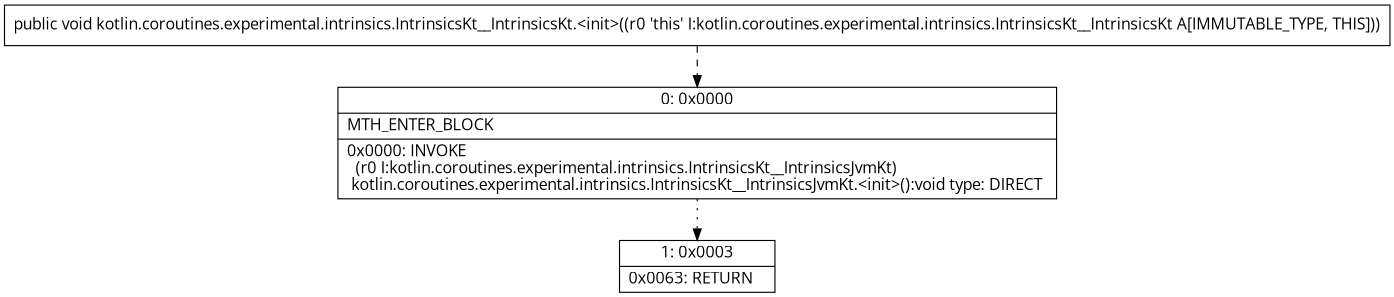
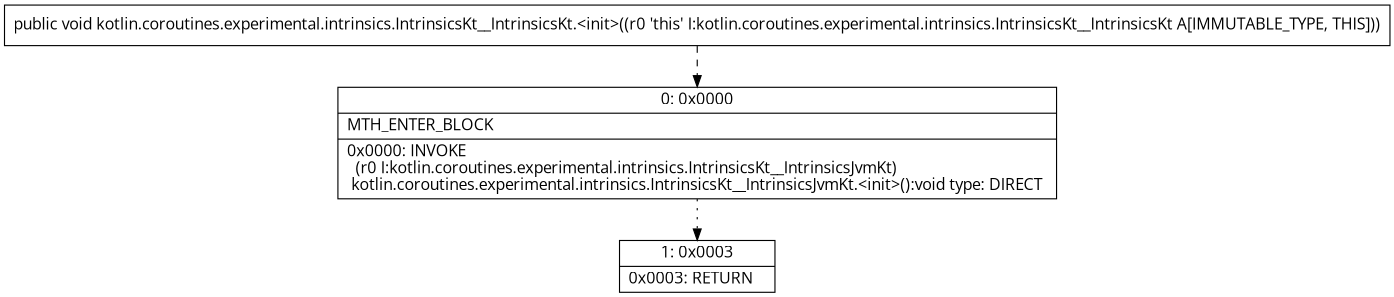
(697, 279) -> (697, 279)
